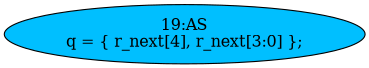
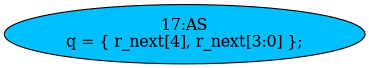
(185, 34) -> (185, 34)
